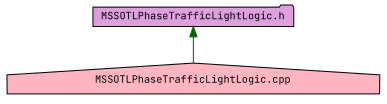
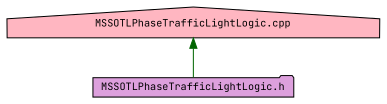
(193, 50) -> (193, 63)
